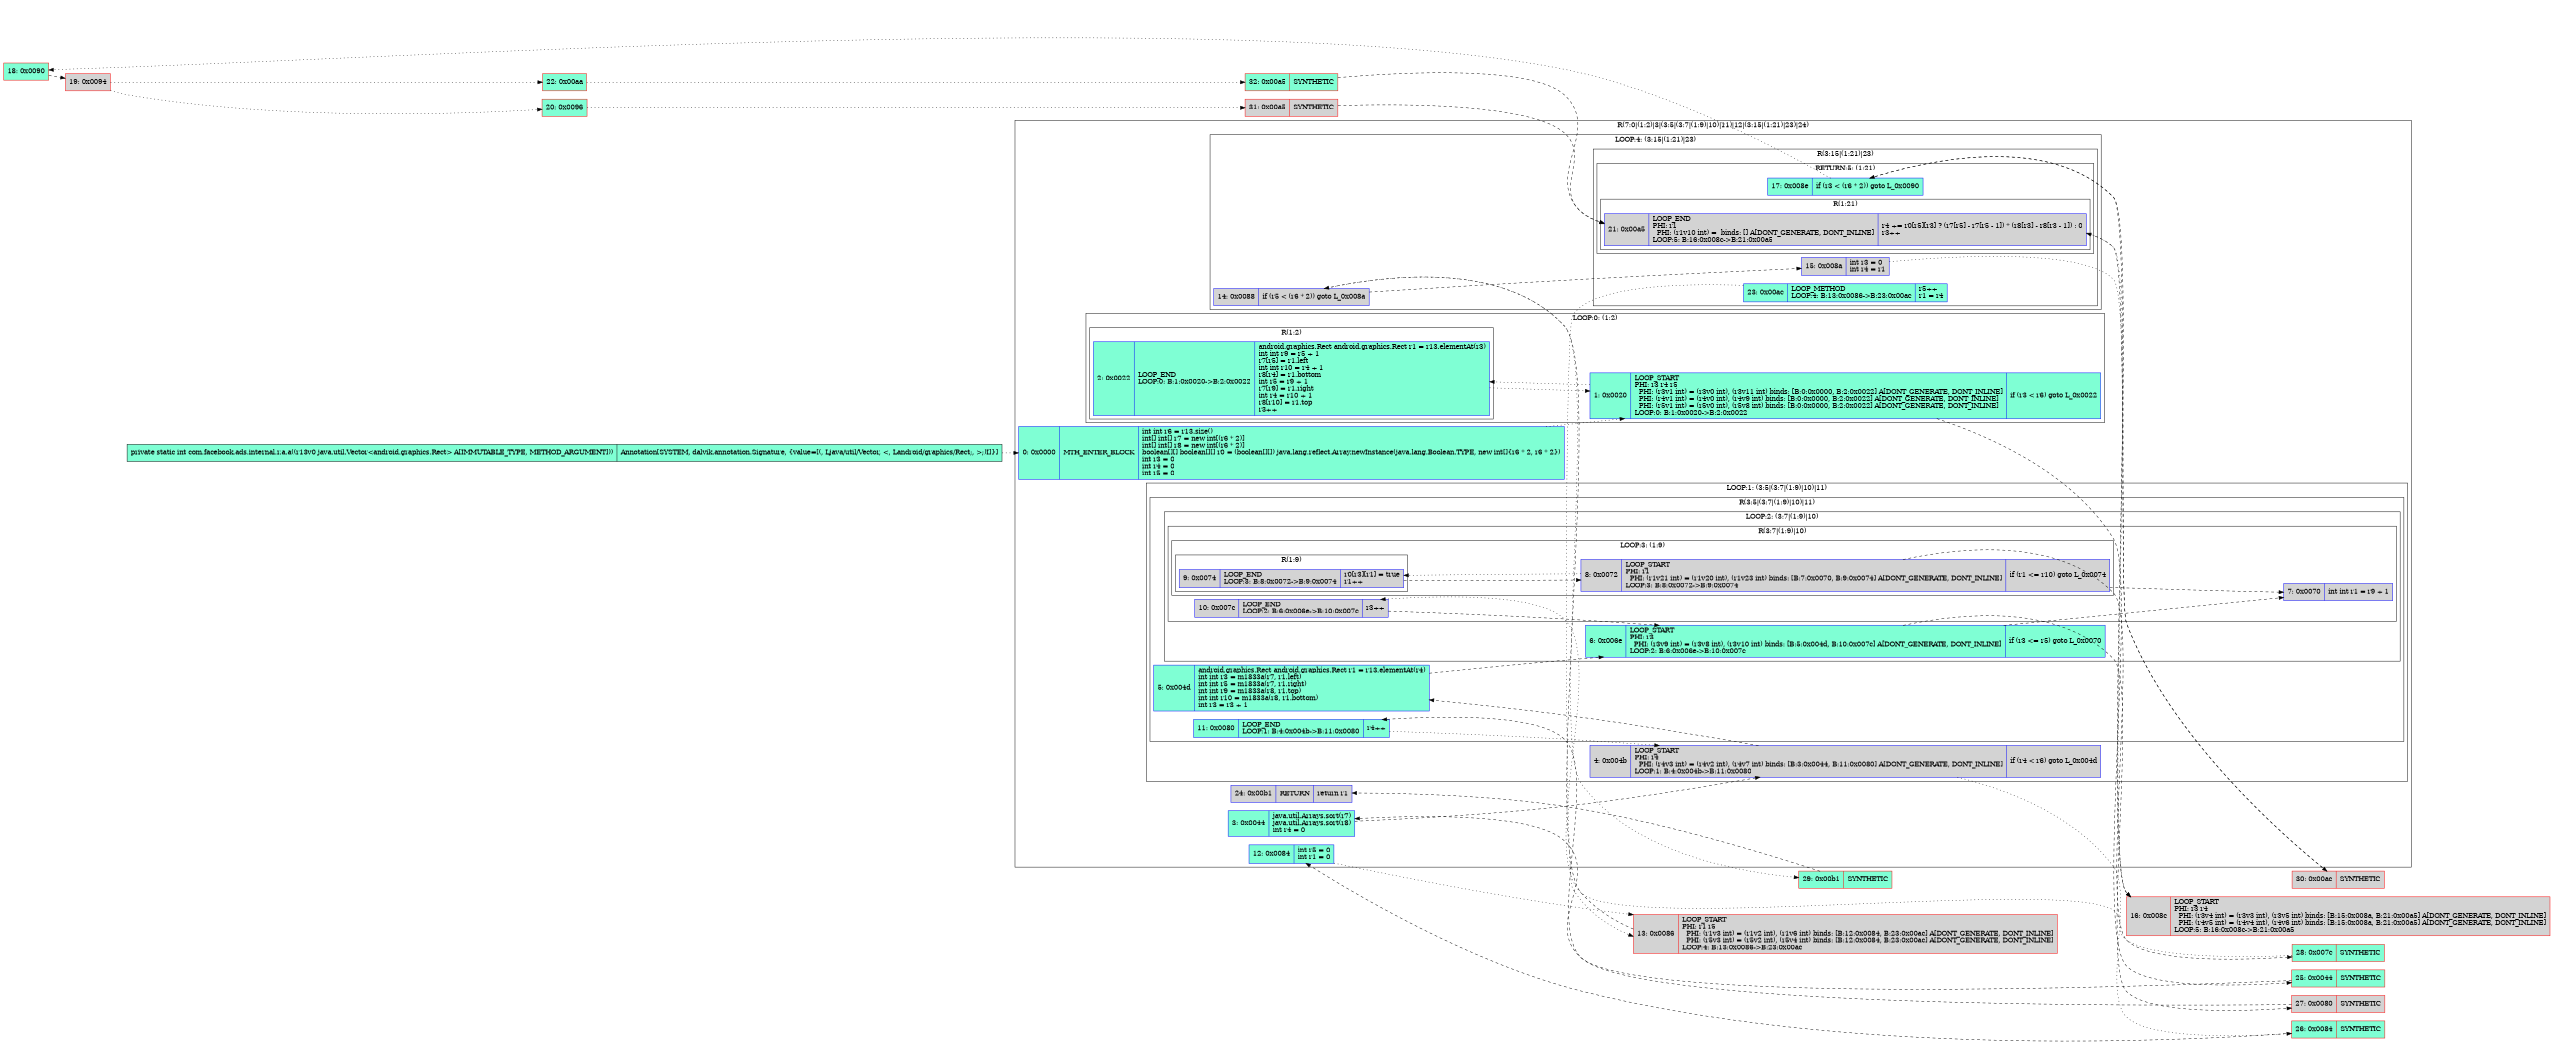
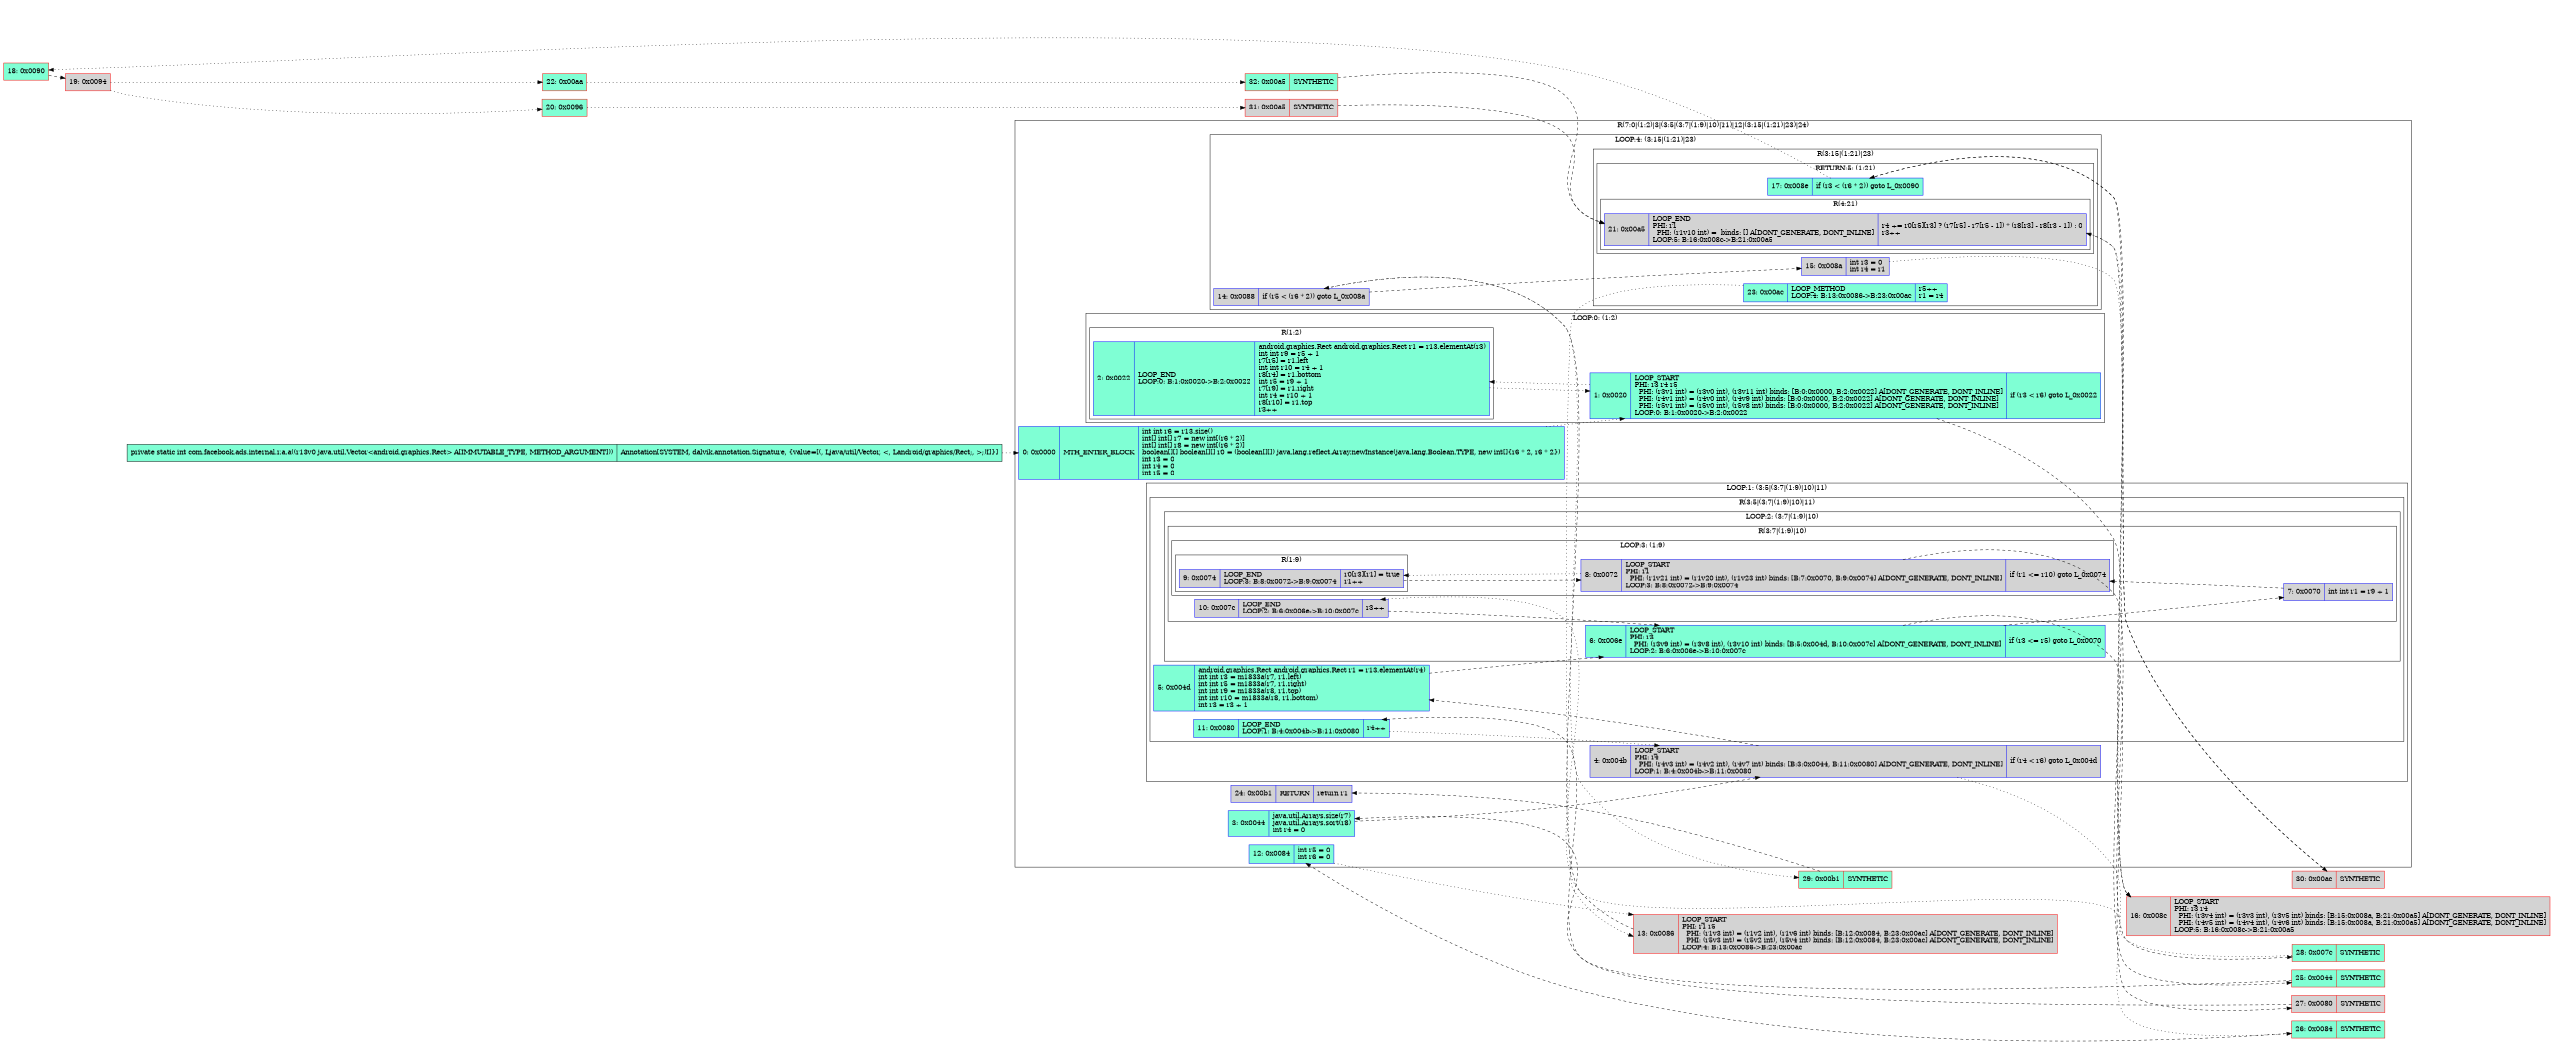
(1845, 204) -> (1845, 204)
(2194, 590) -> (2199, 584)
(1312, 816) -> (1312, 816)
(1314, 857) -> (1314, 857)
